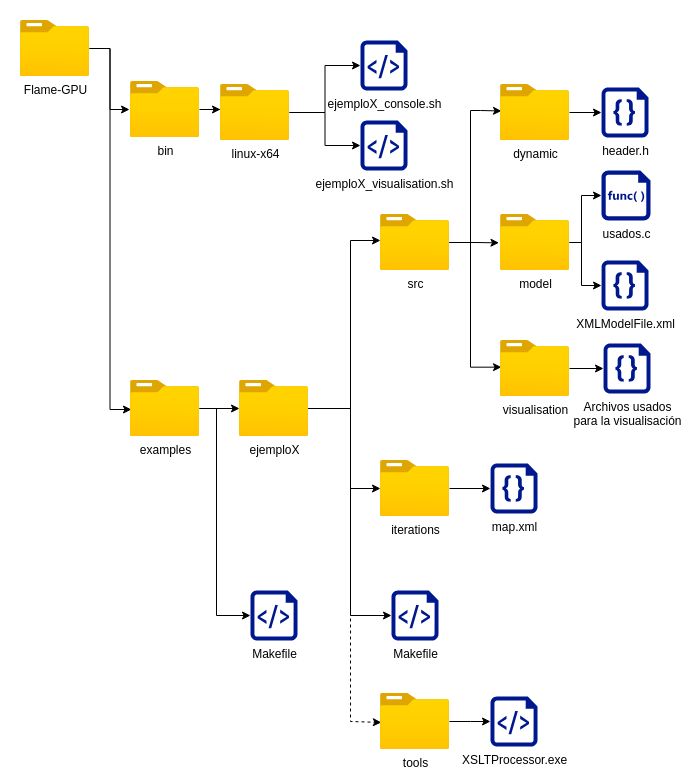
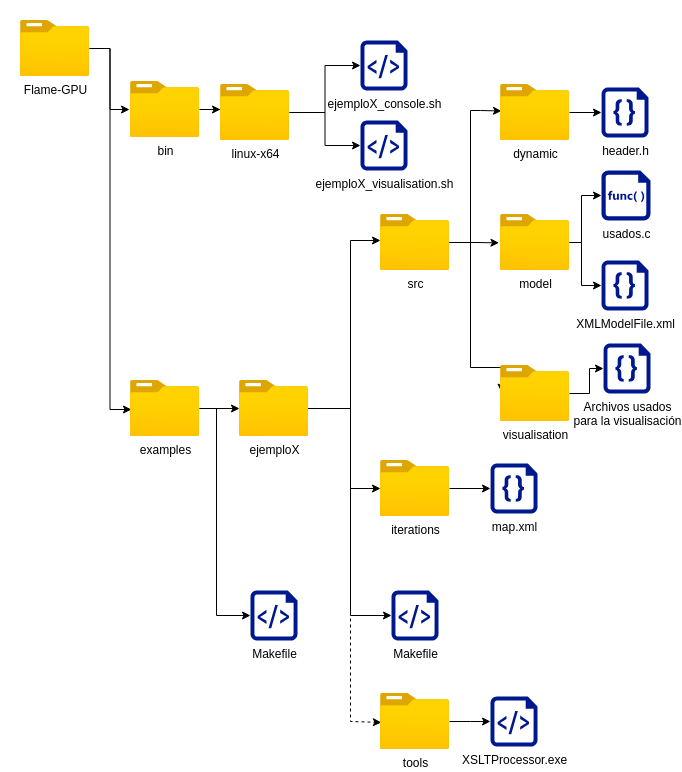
(535, 369) -> (535, 394)
